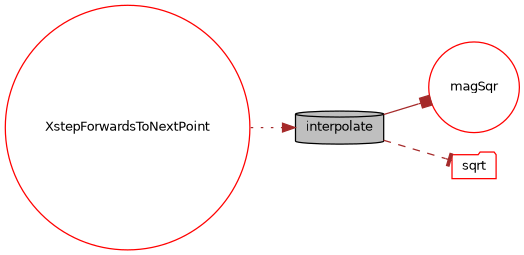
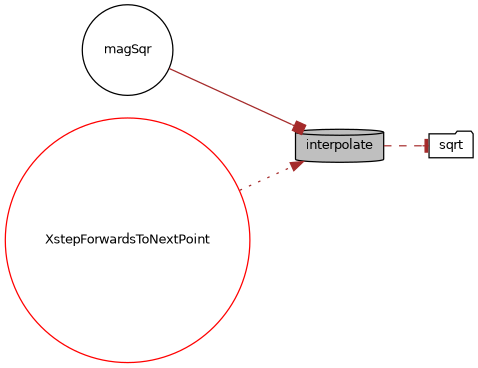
(474, 87) -> (128, 50)
(401, 109) -> (230, 97)
(474, 167) -> (451, 146)
